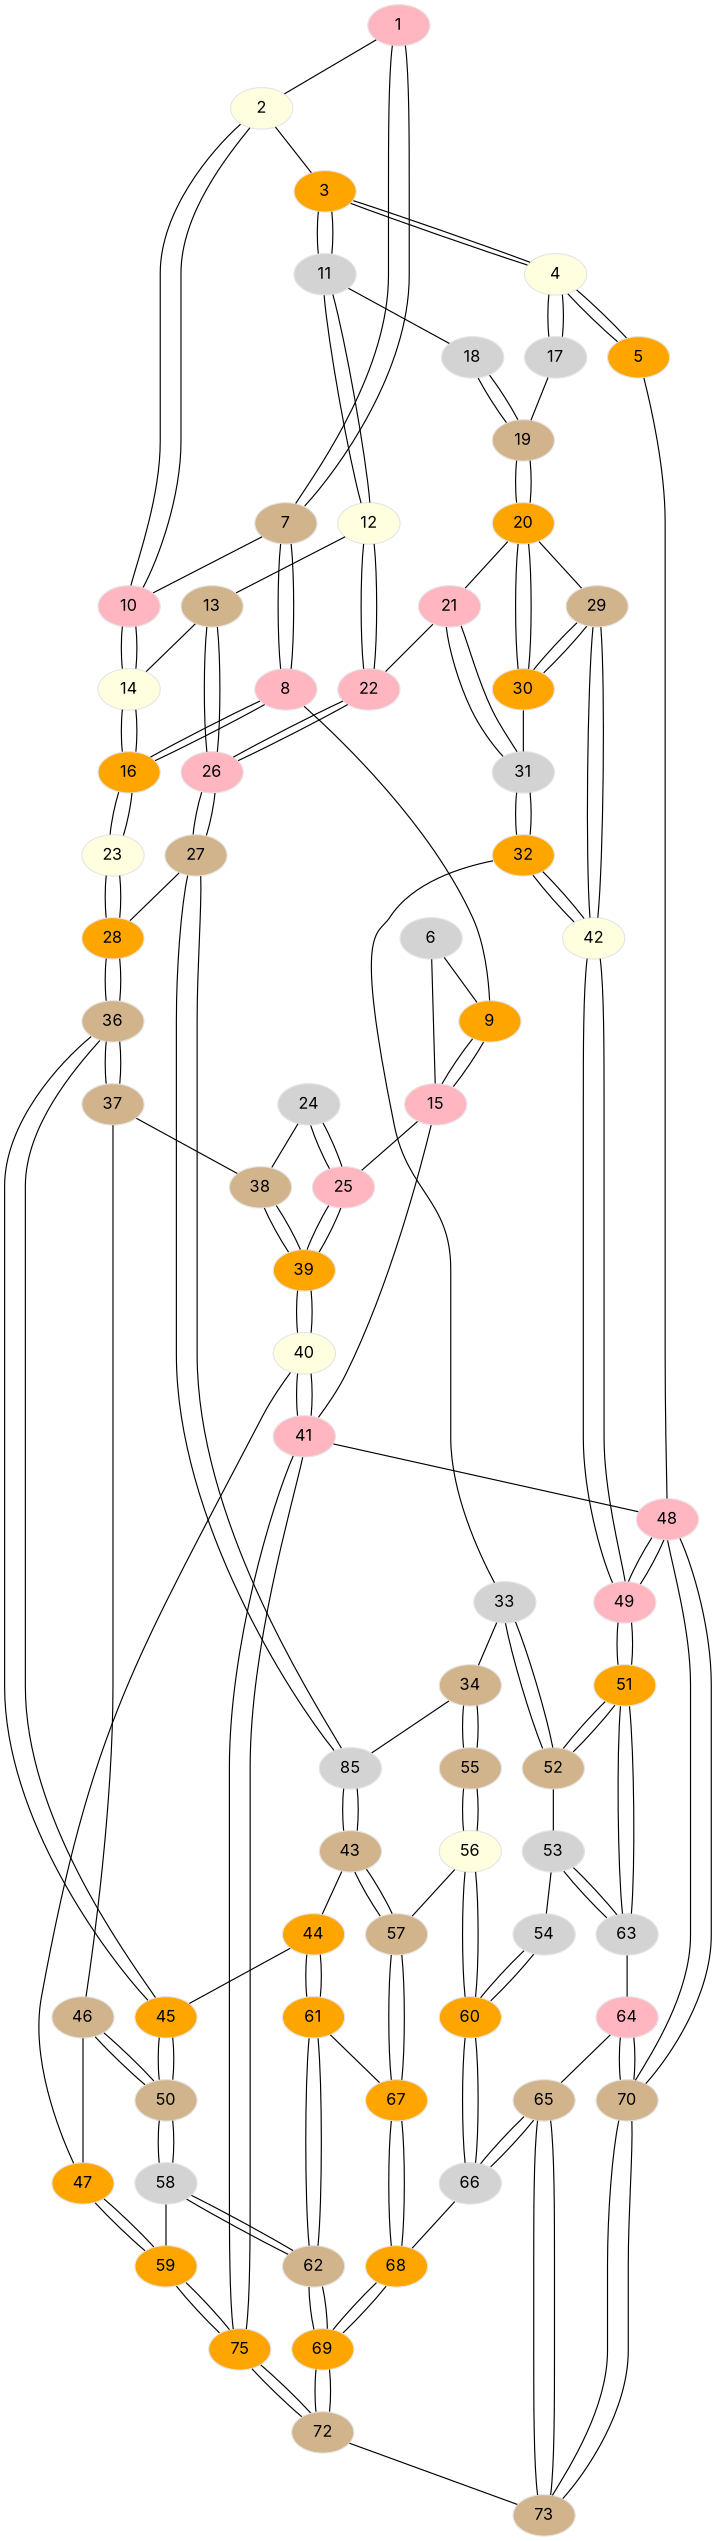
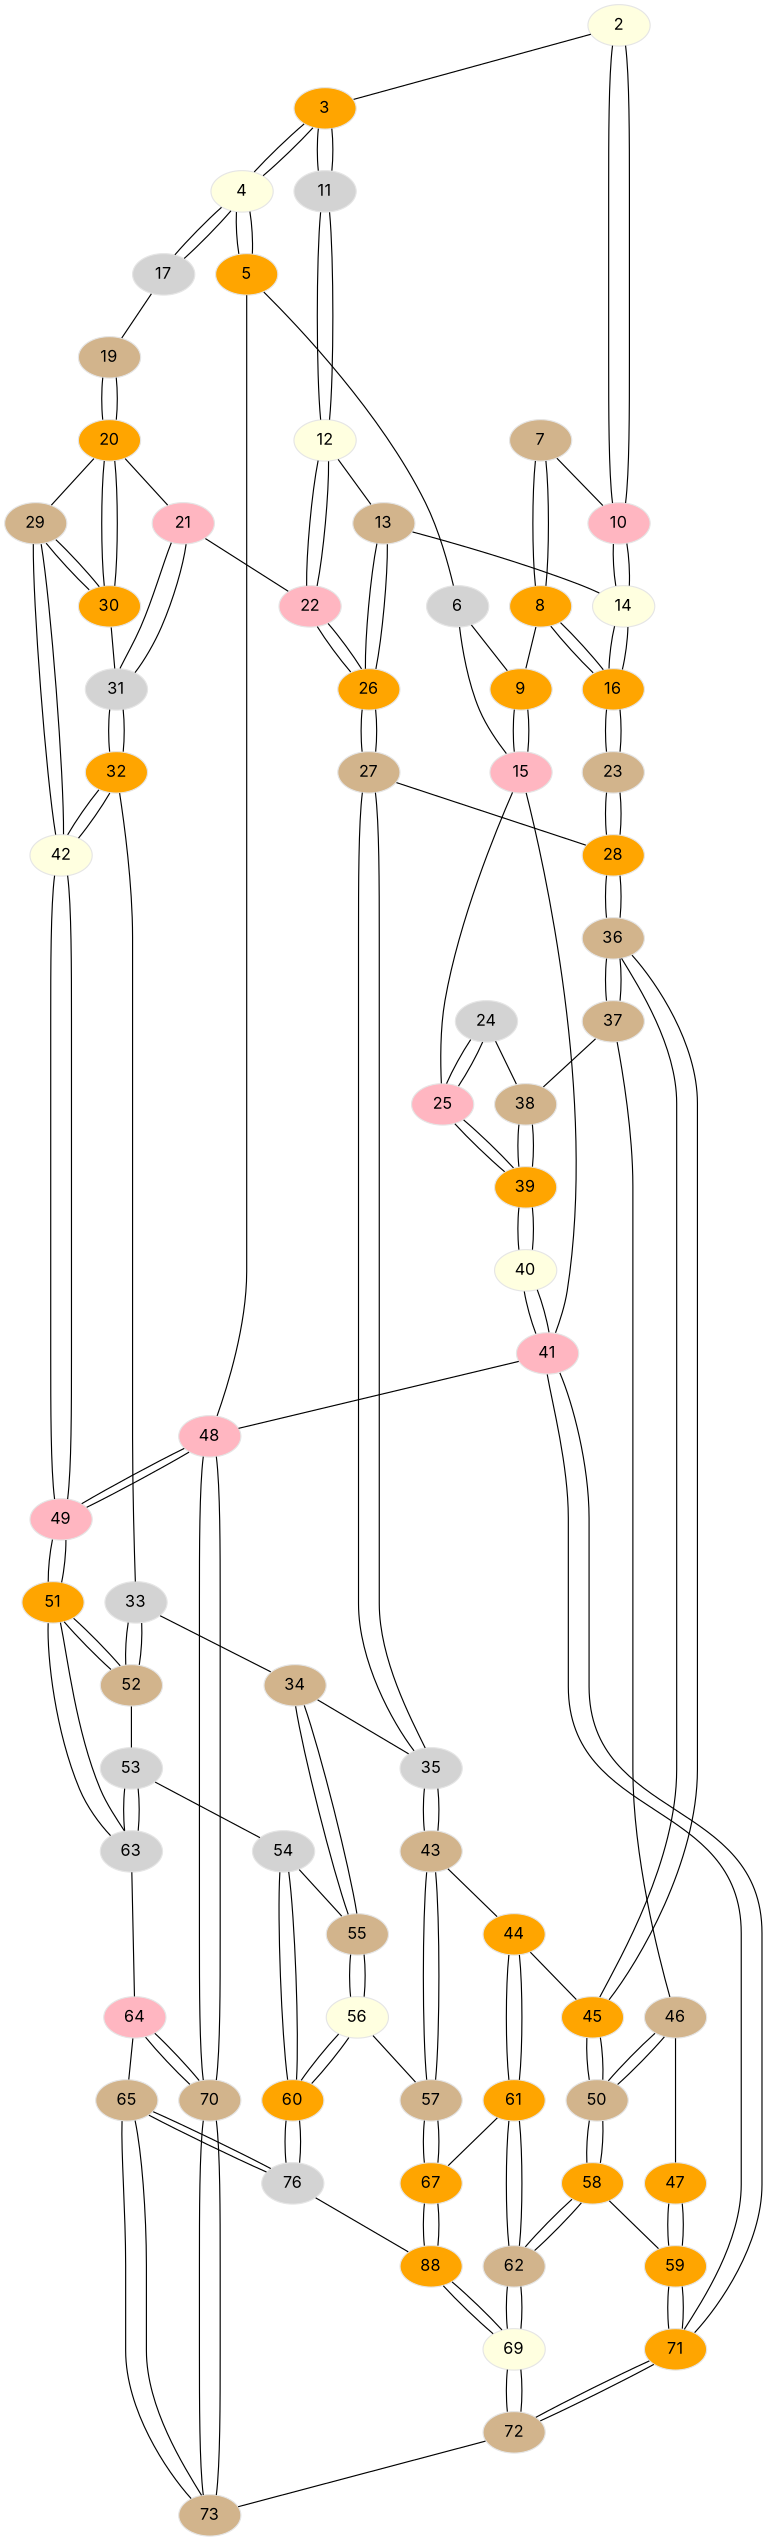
(399, 25) -> none
(473, 357) -> none
none -> (379, 426)
(286, 689) -> (541, 606)
(212, 772) -> (369, 689)
(113, 855) -> (613, 772)
(102, 1752) -> none
(350, 1768) -> (431, 1768)
none -> (320, 1893)
(166, 2183) -> (593, 2183)
(470, 2183) -> (293, 2183)
(397, 2266) -> (431, 2266)
(240, 2349) -> (676, 2349)
(323, 2349) -> (514, 2349)
